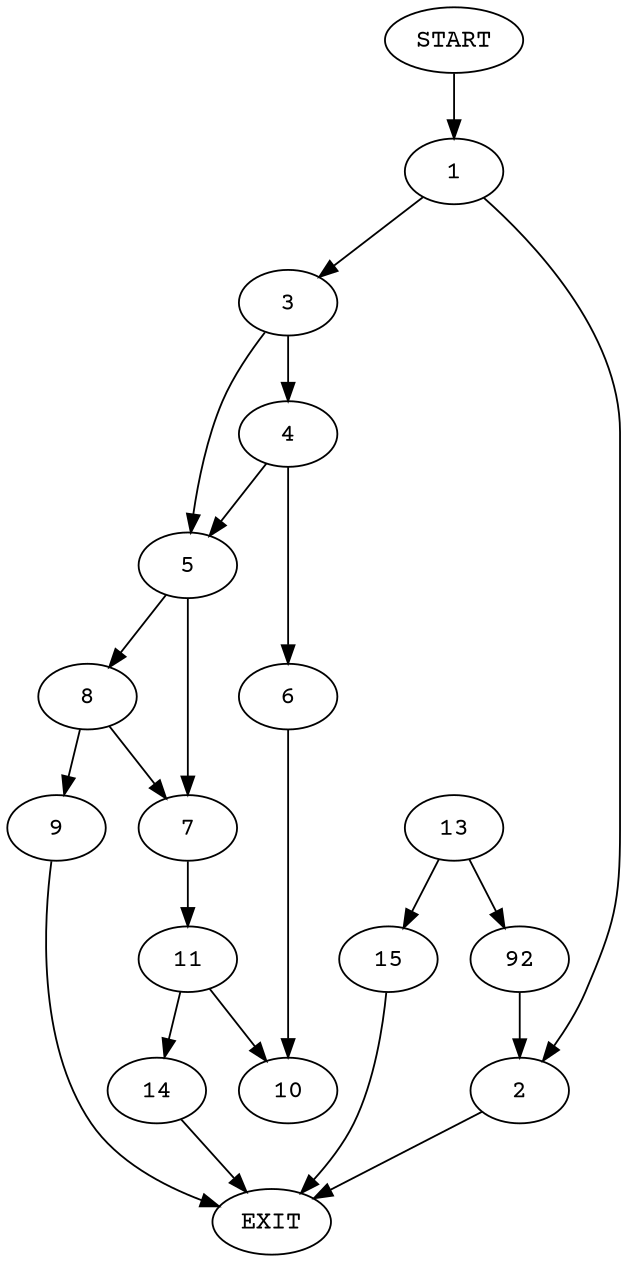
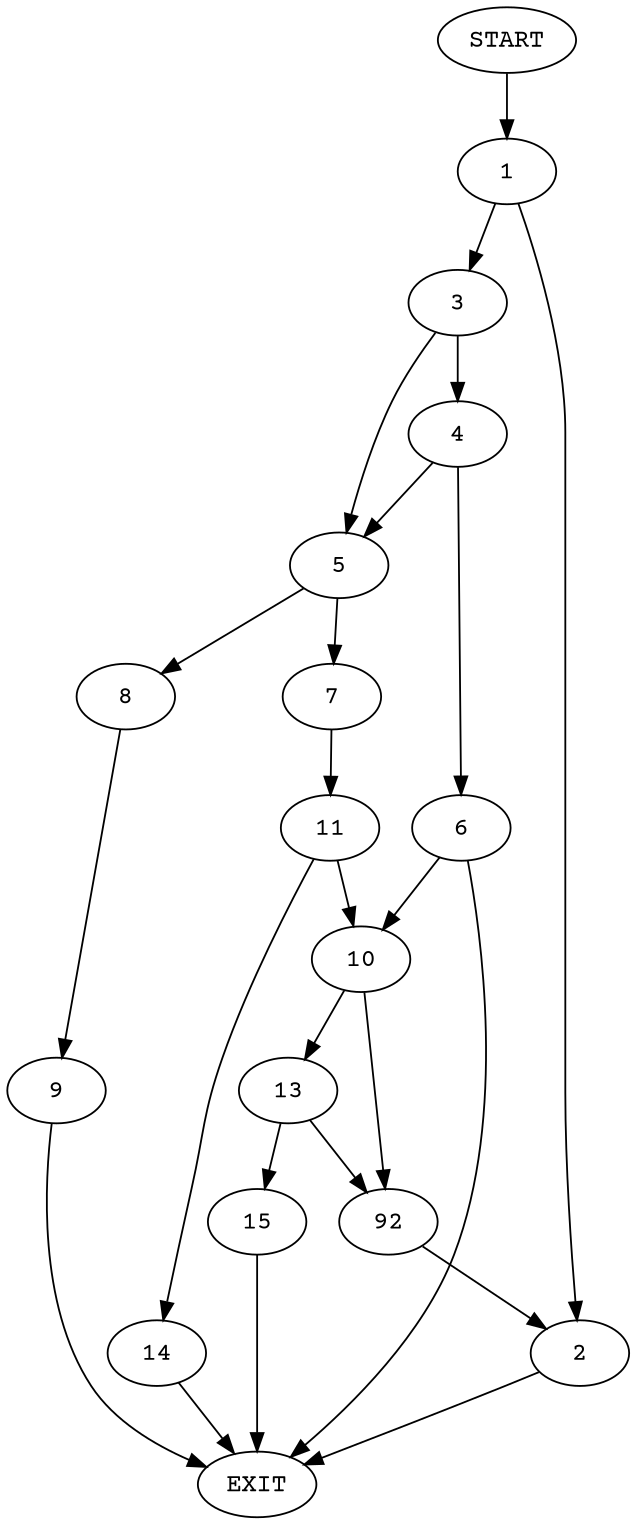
(132, 755) -> none
none -> (329, 1017)
none -> (374, 1081)
none -> (474, 1180)
